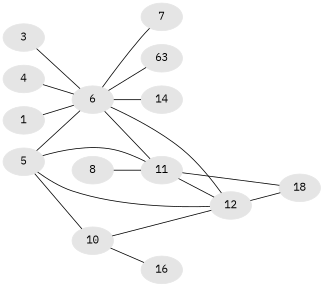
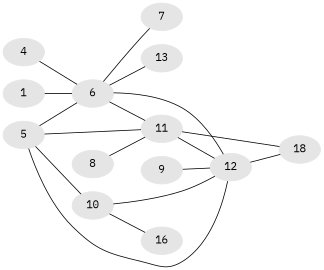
(24, 38) -> none
(162, 58) -> (162, 58)
(162, 100) -> none
none -> (162, 170)
